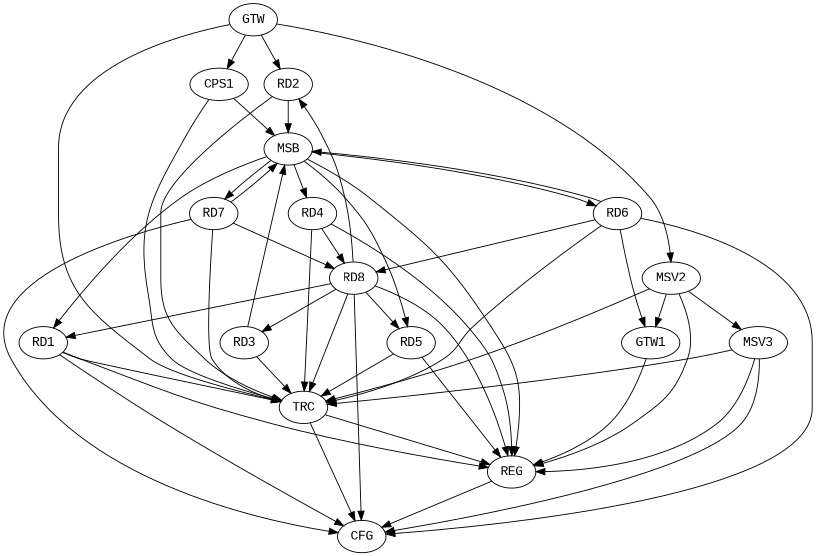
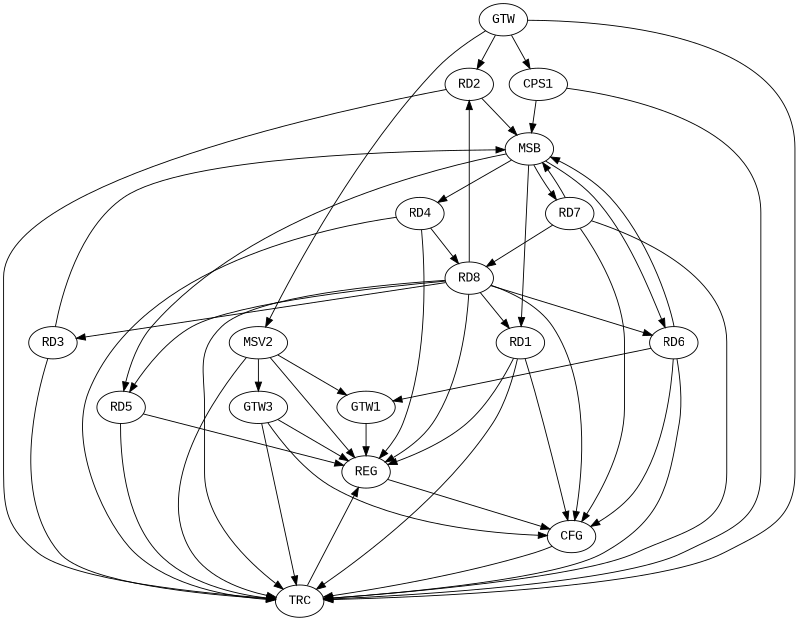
(490, 245) -> (567, 309)
(455, 276) -> none
(758, 343) -> (258, 407)
(331, 468) -> (443, 576)
